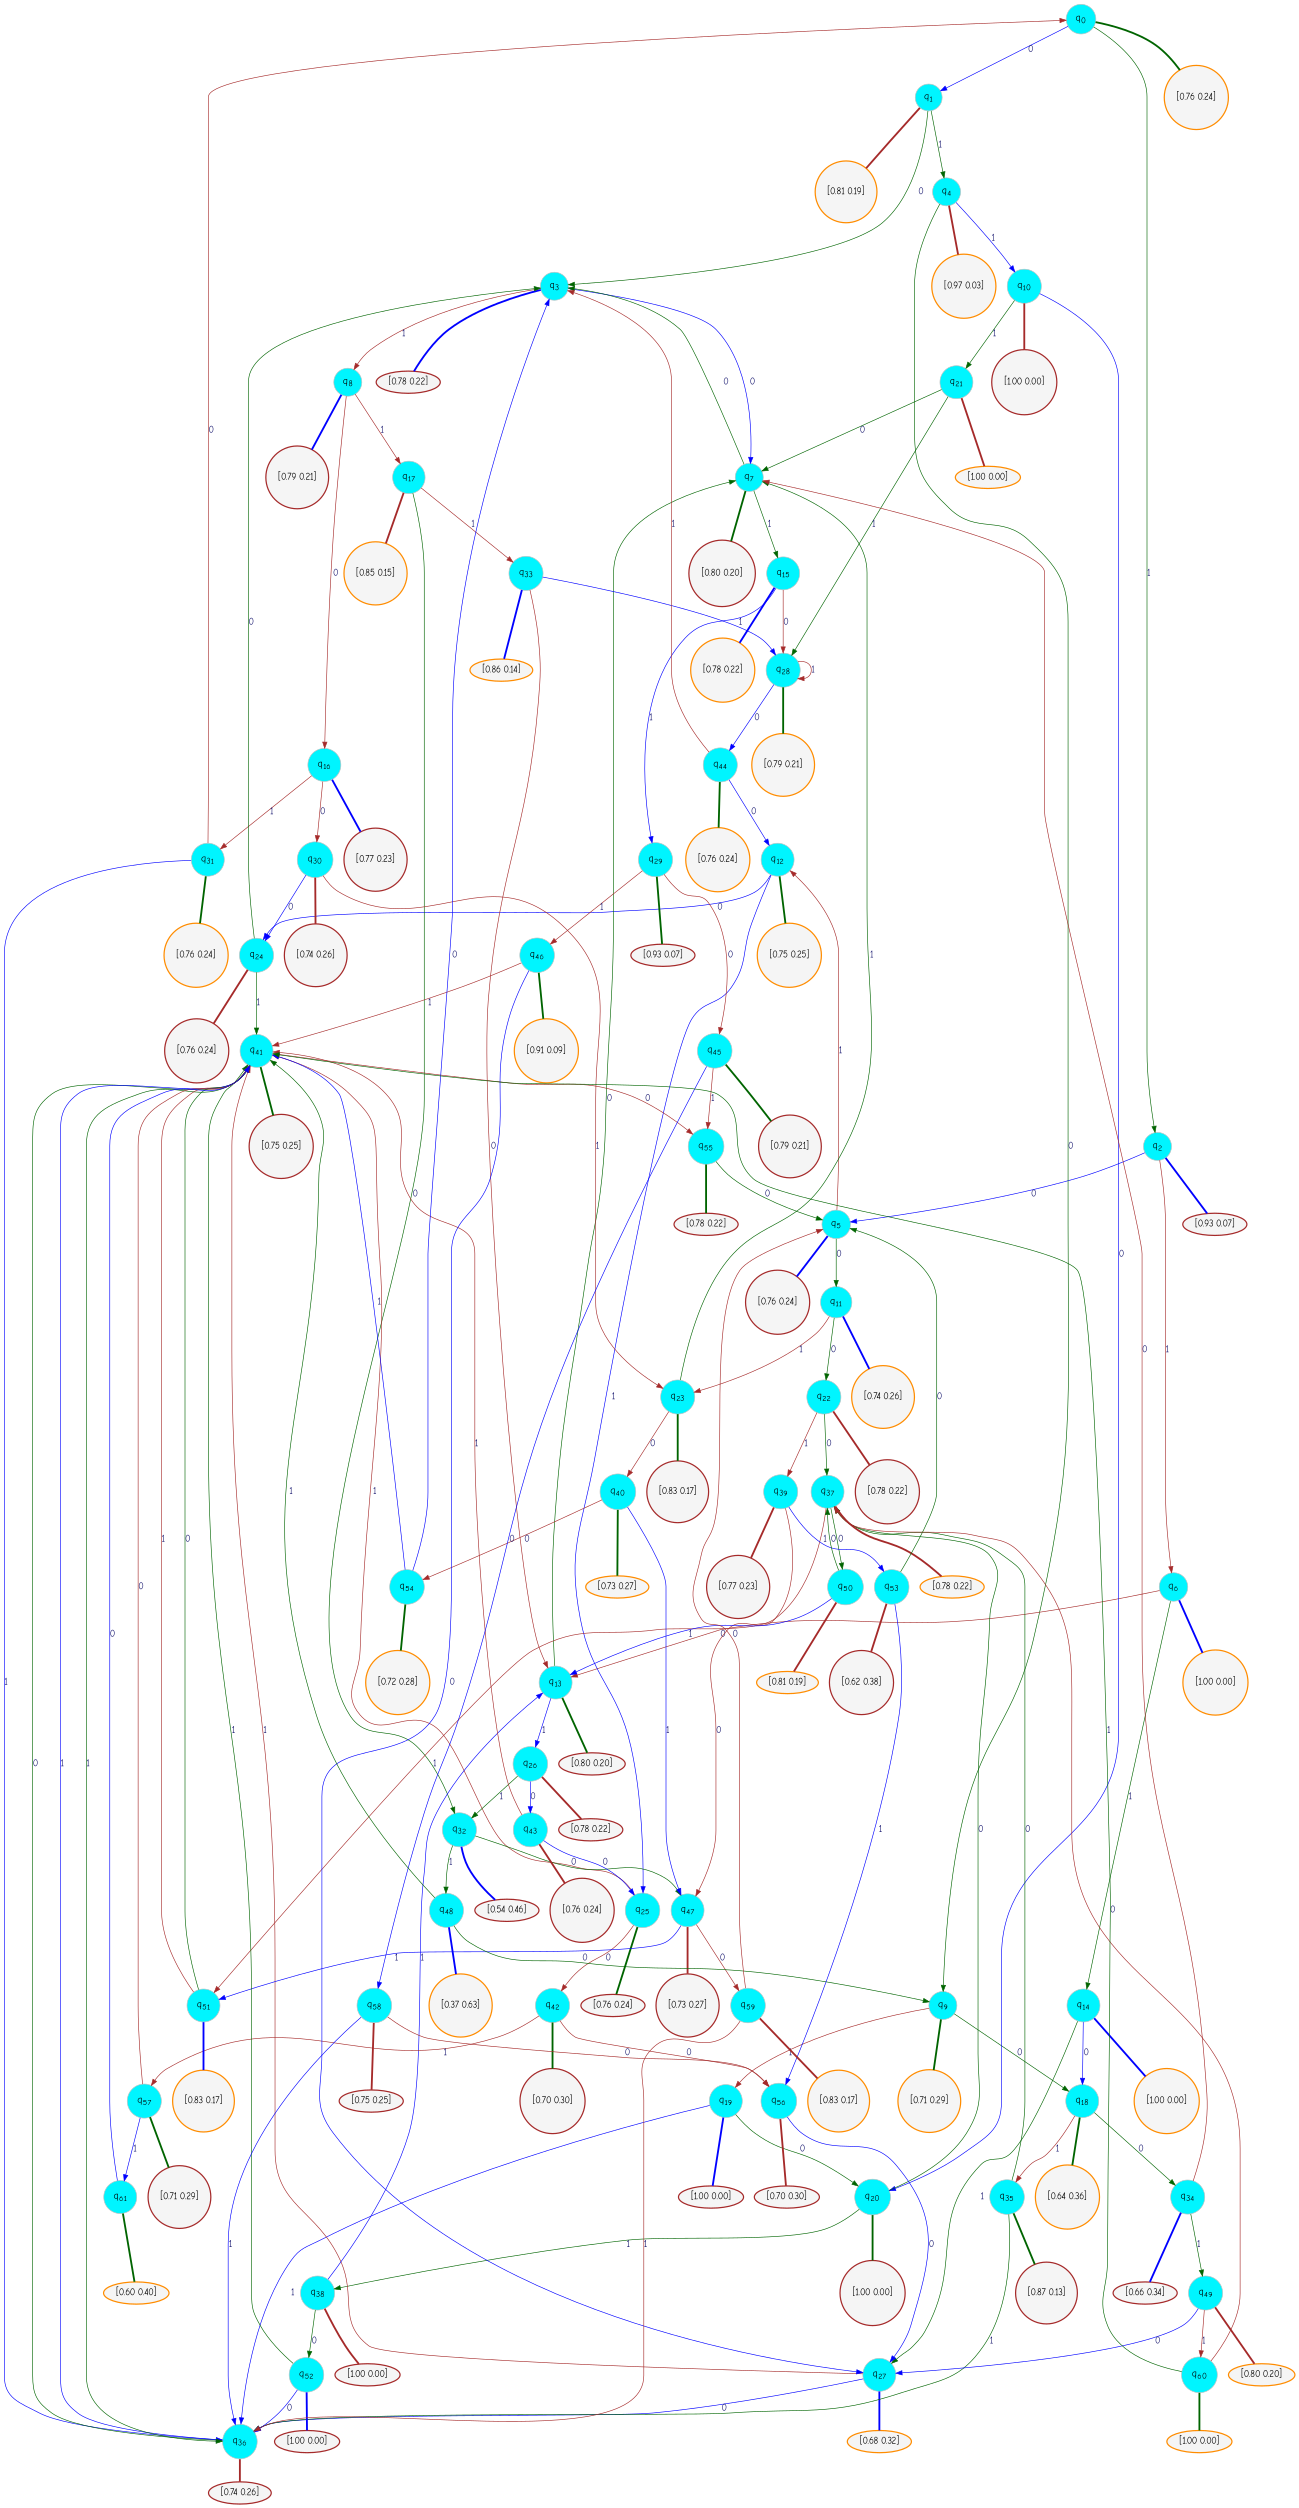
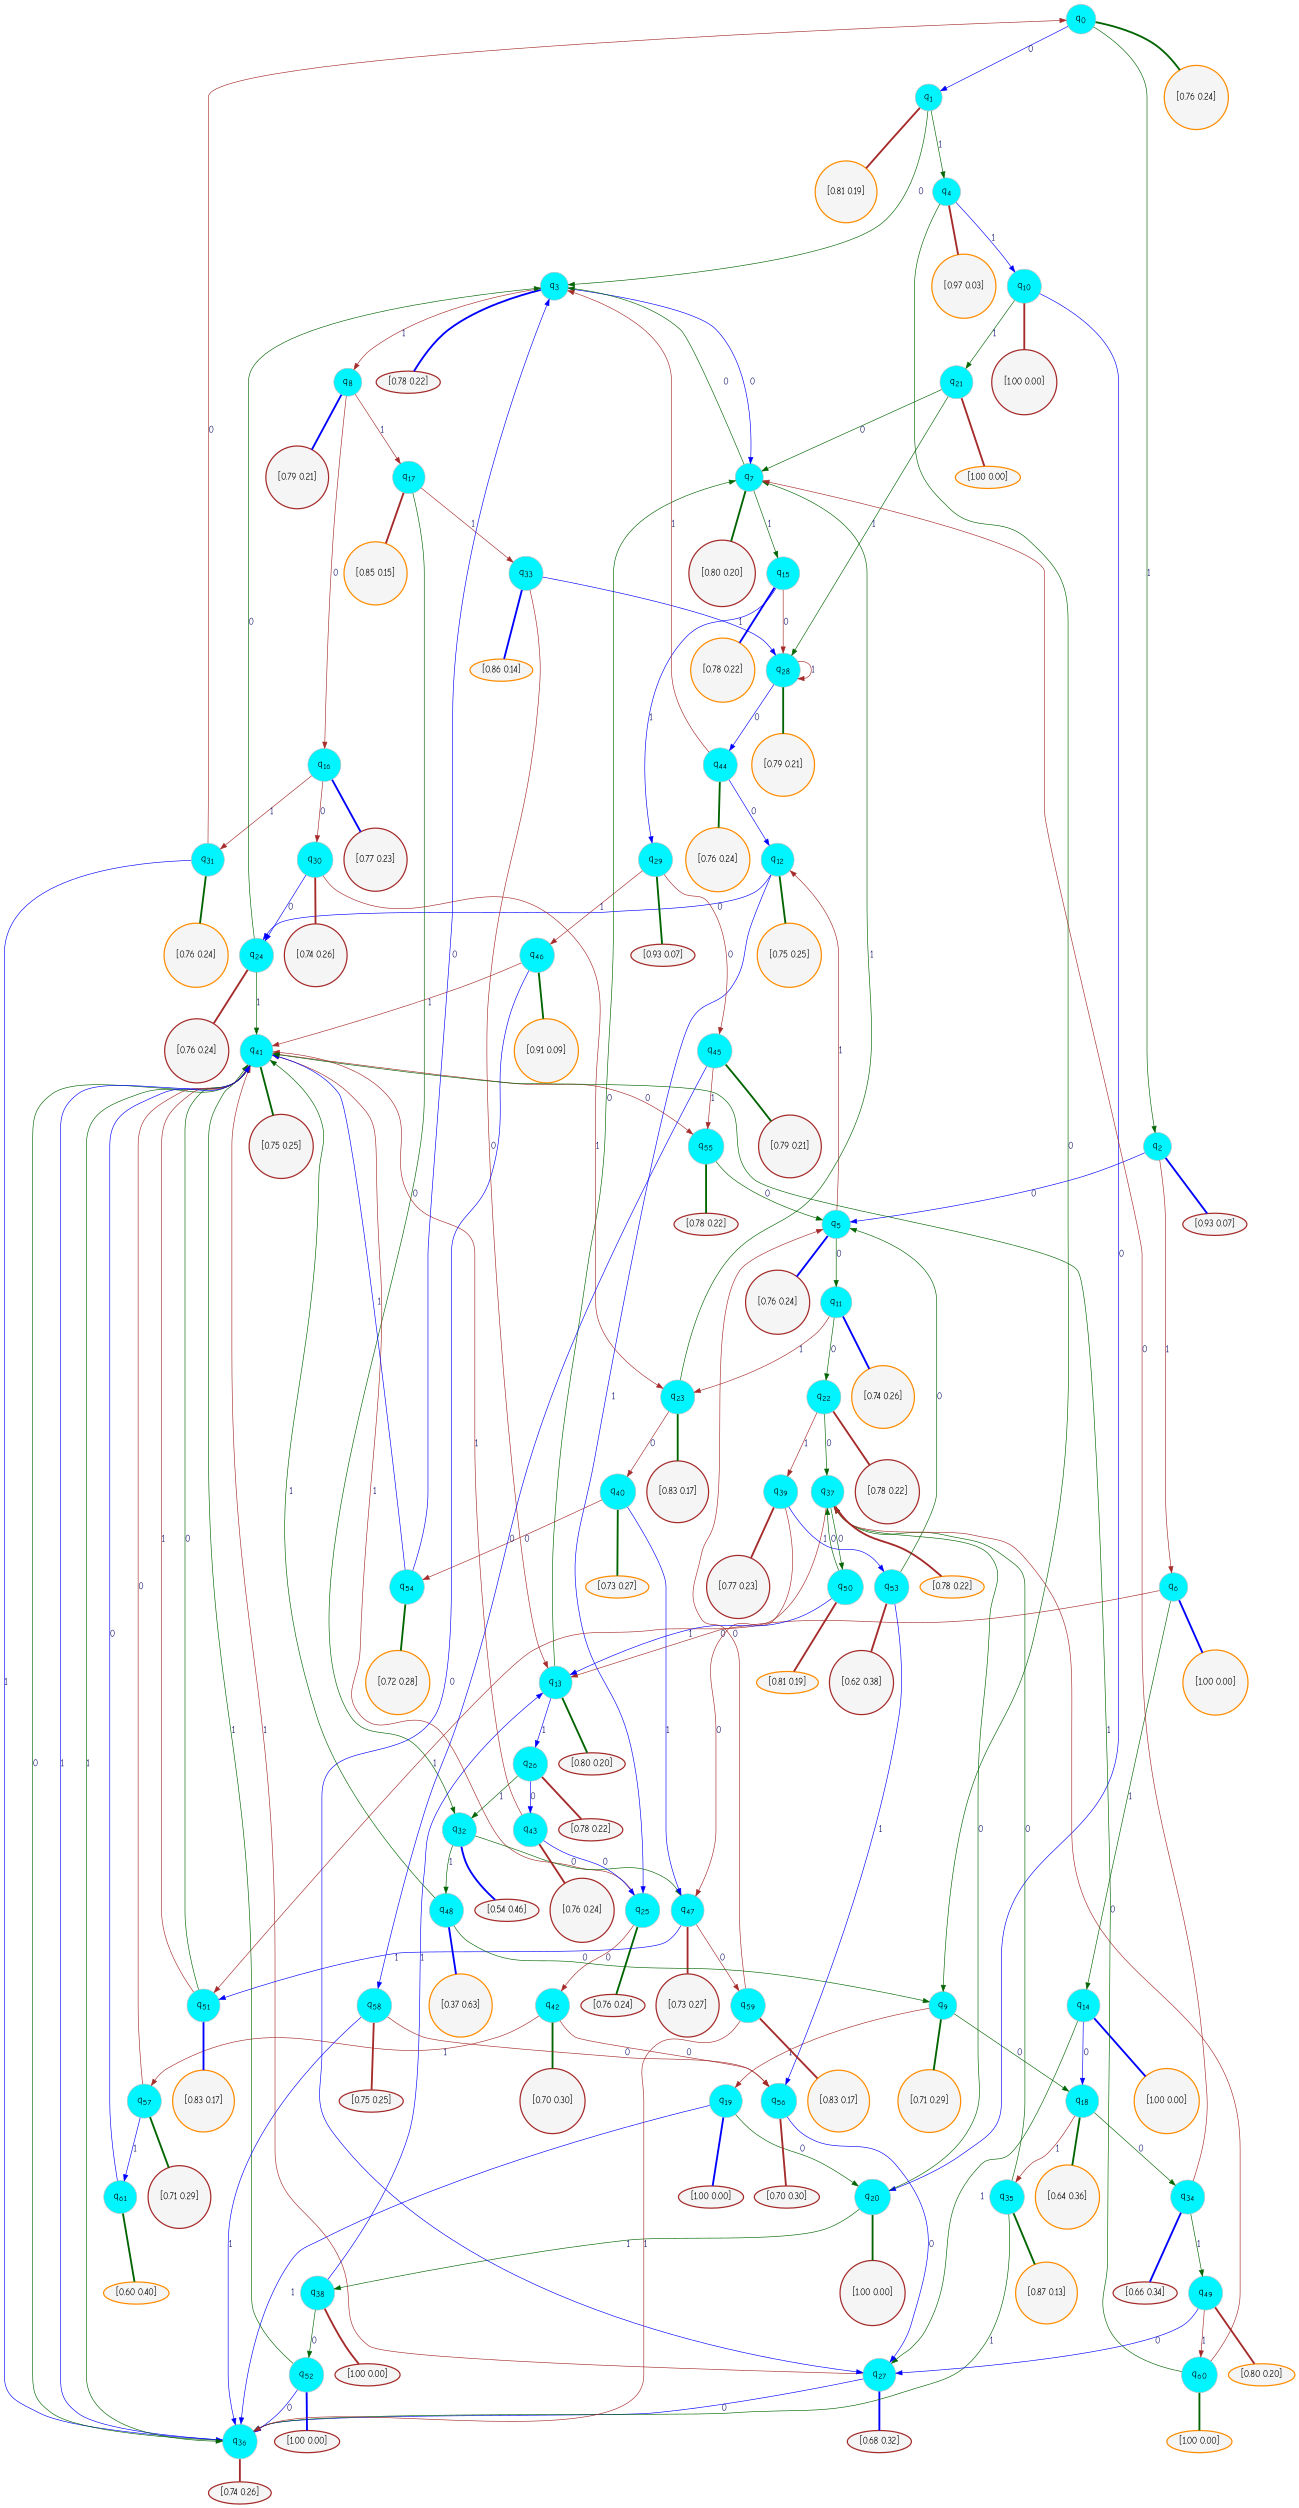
(1046, 2293) -> (1046, 2293)
(879, 2442) -> (879, 2442)
